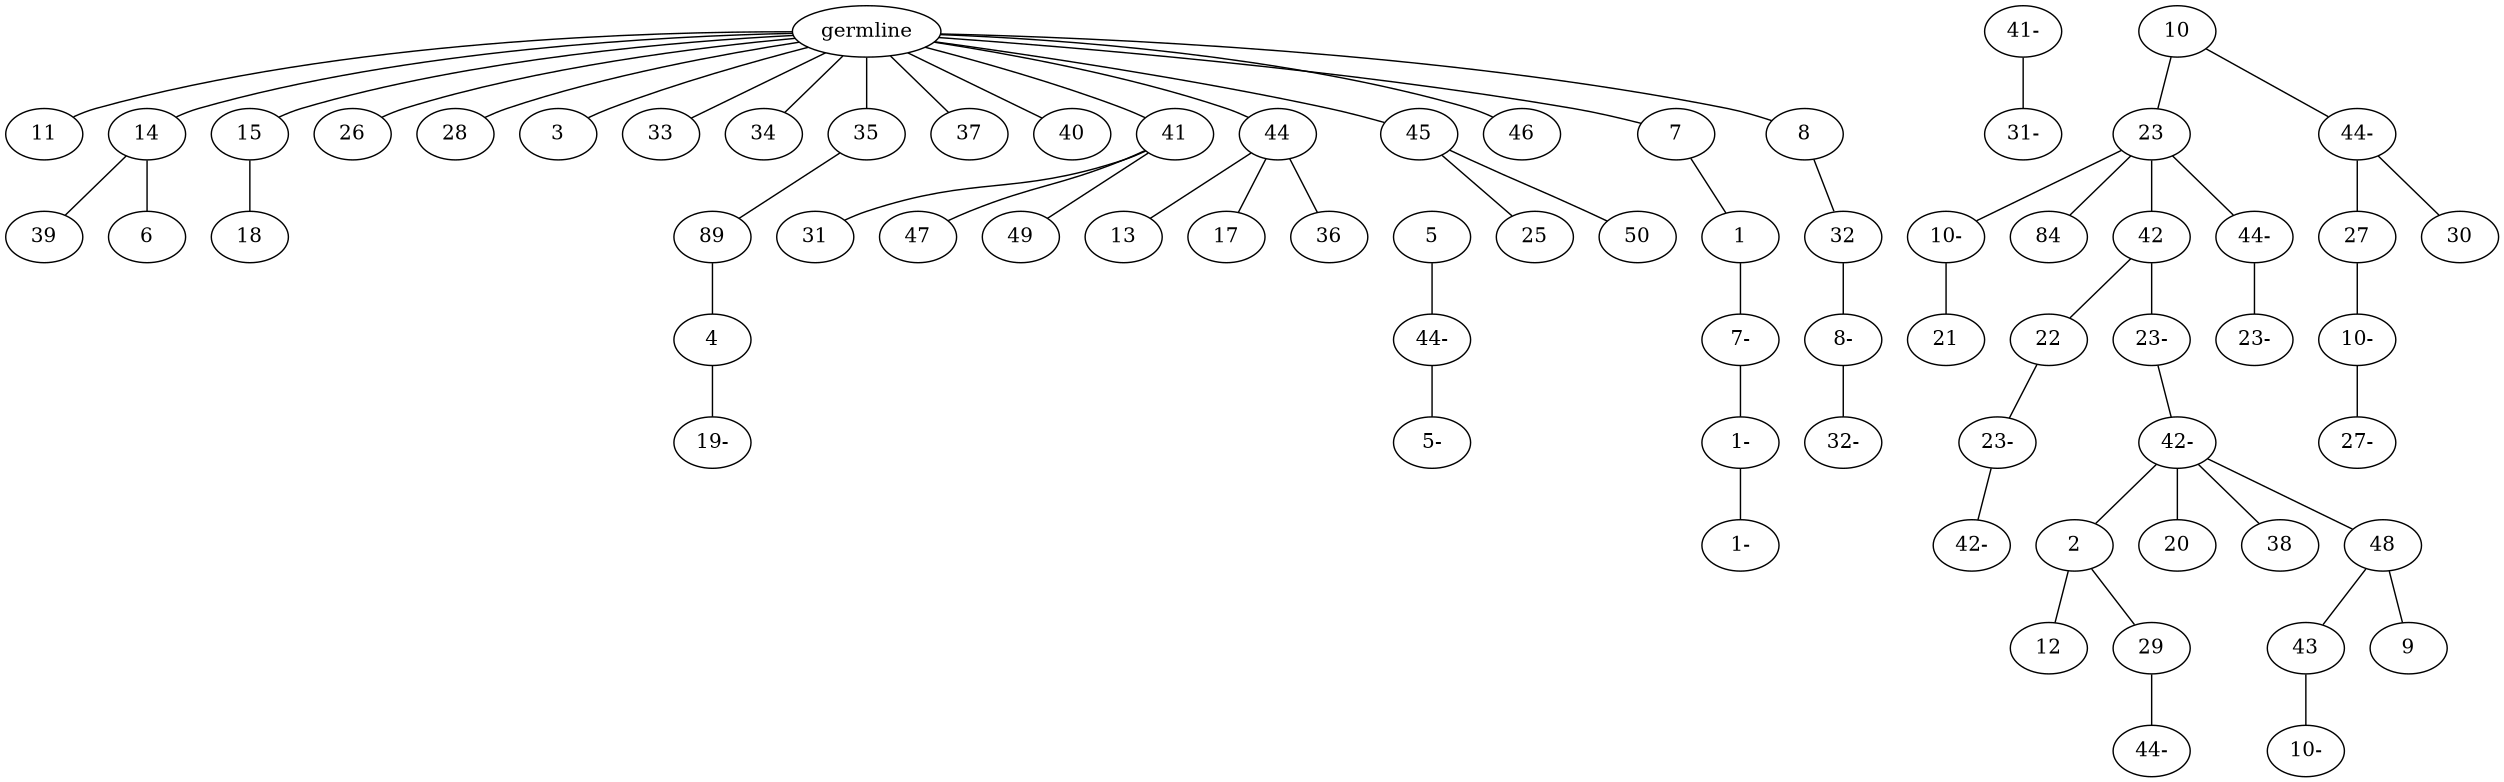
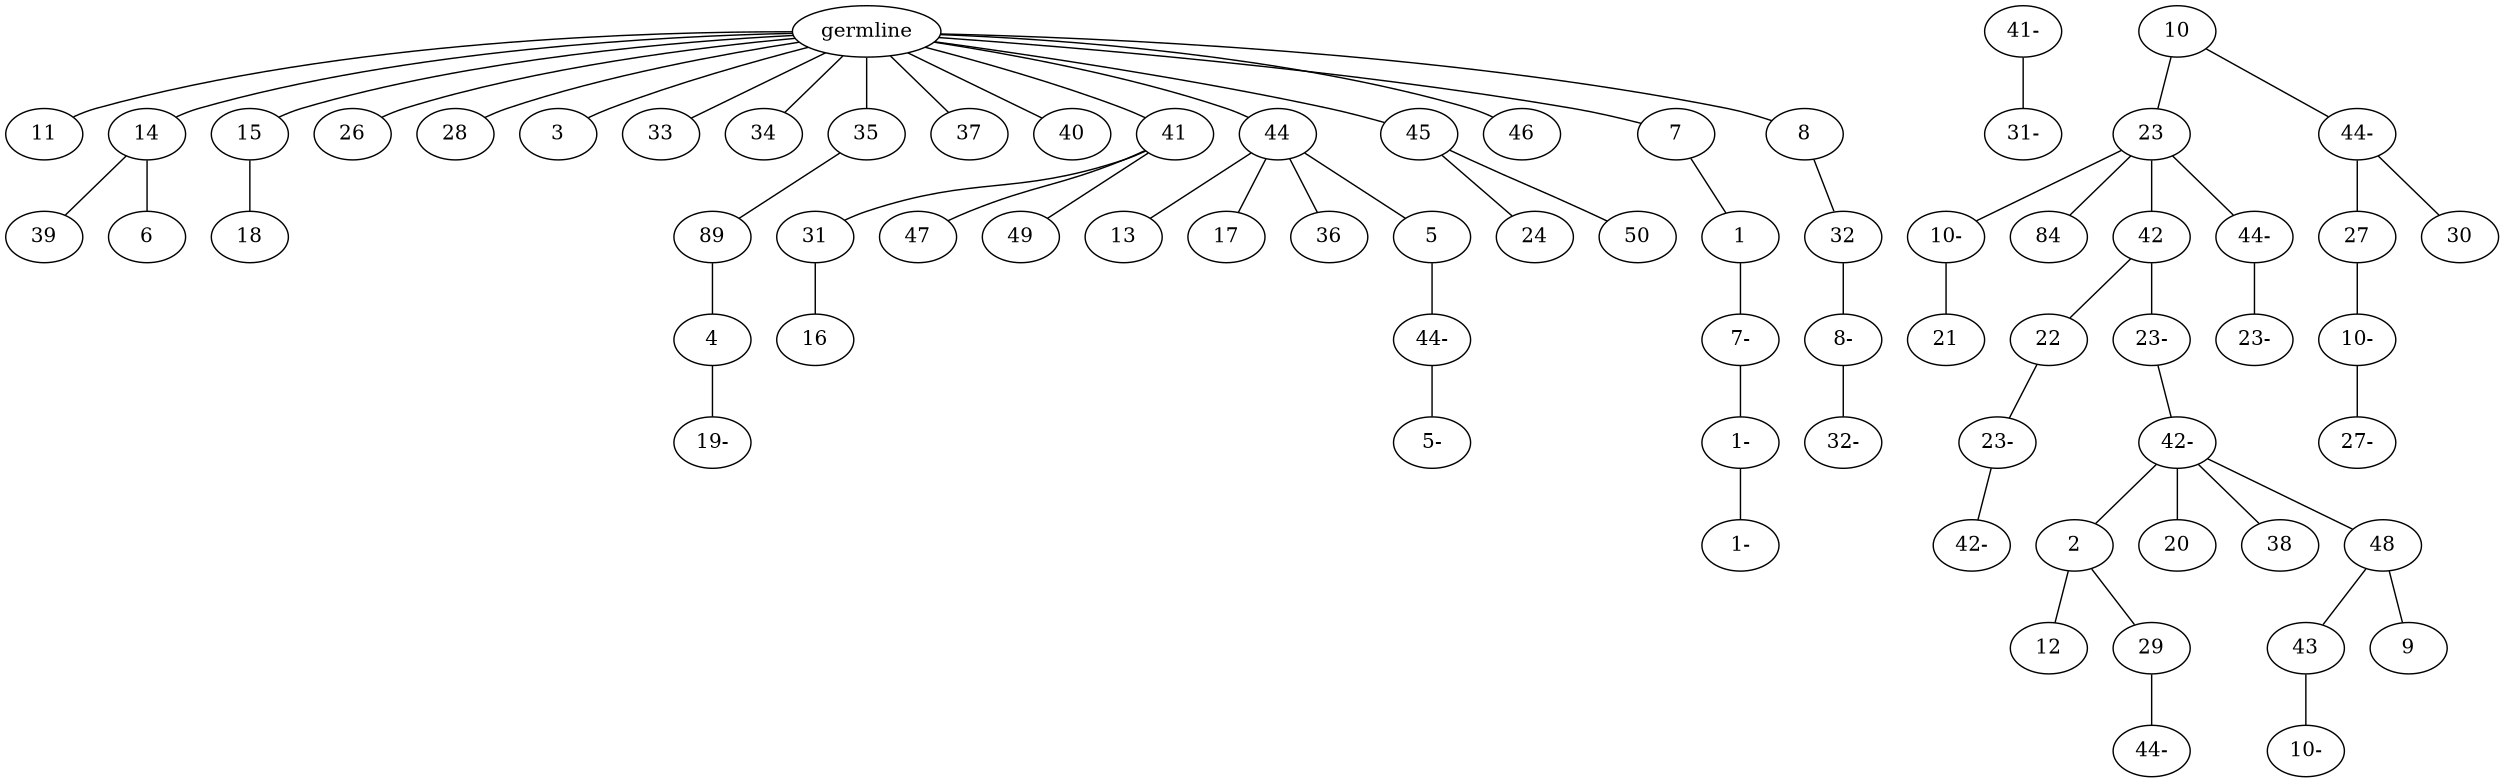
none -> (1355, 186)
(1535, 237) -> (1535, 237)
none -> (815, 340)
